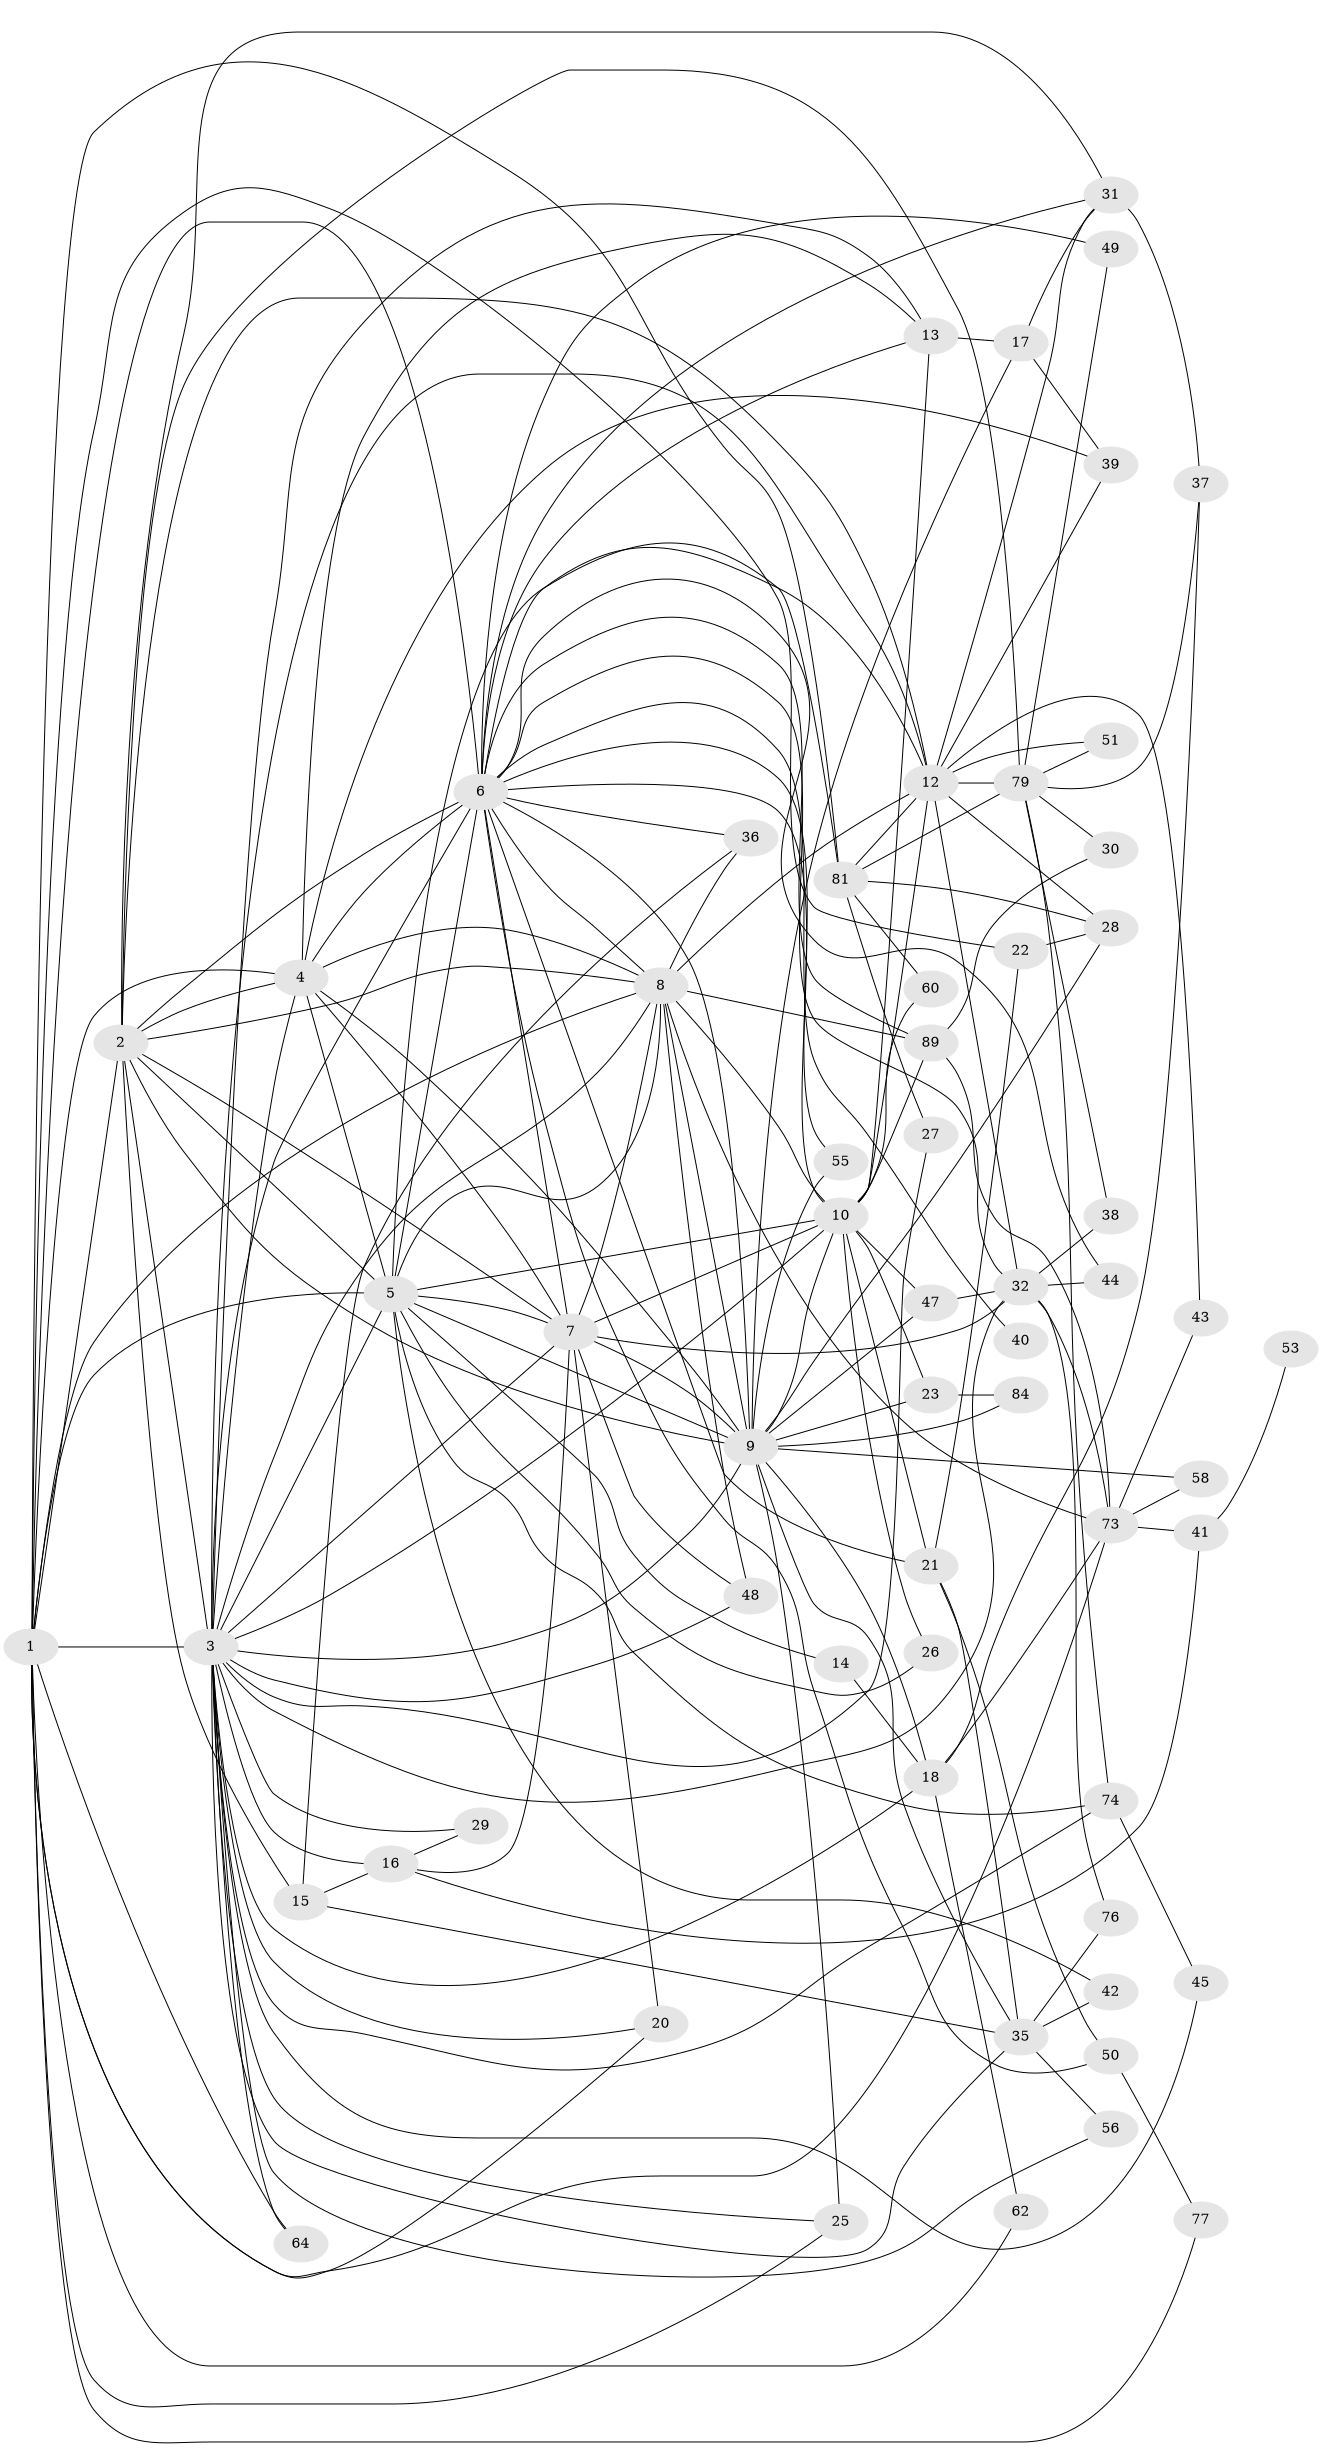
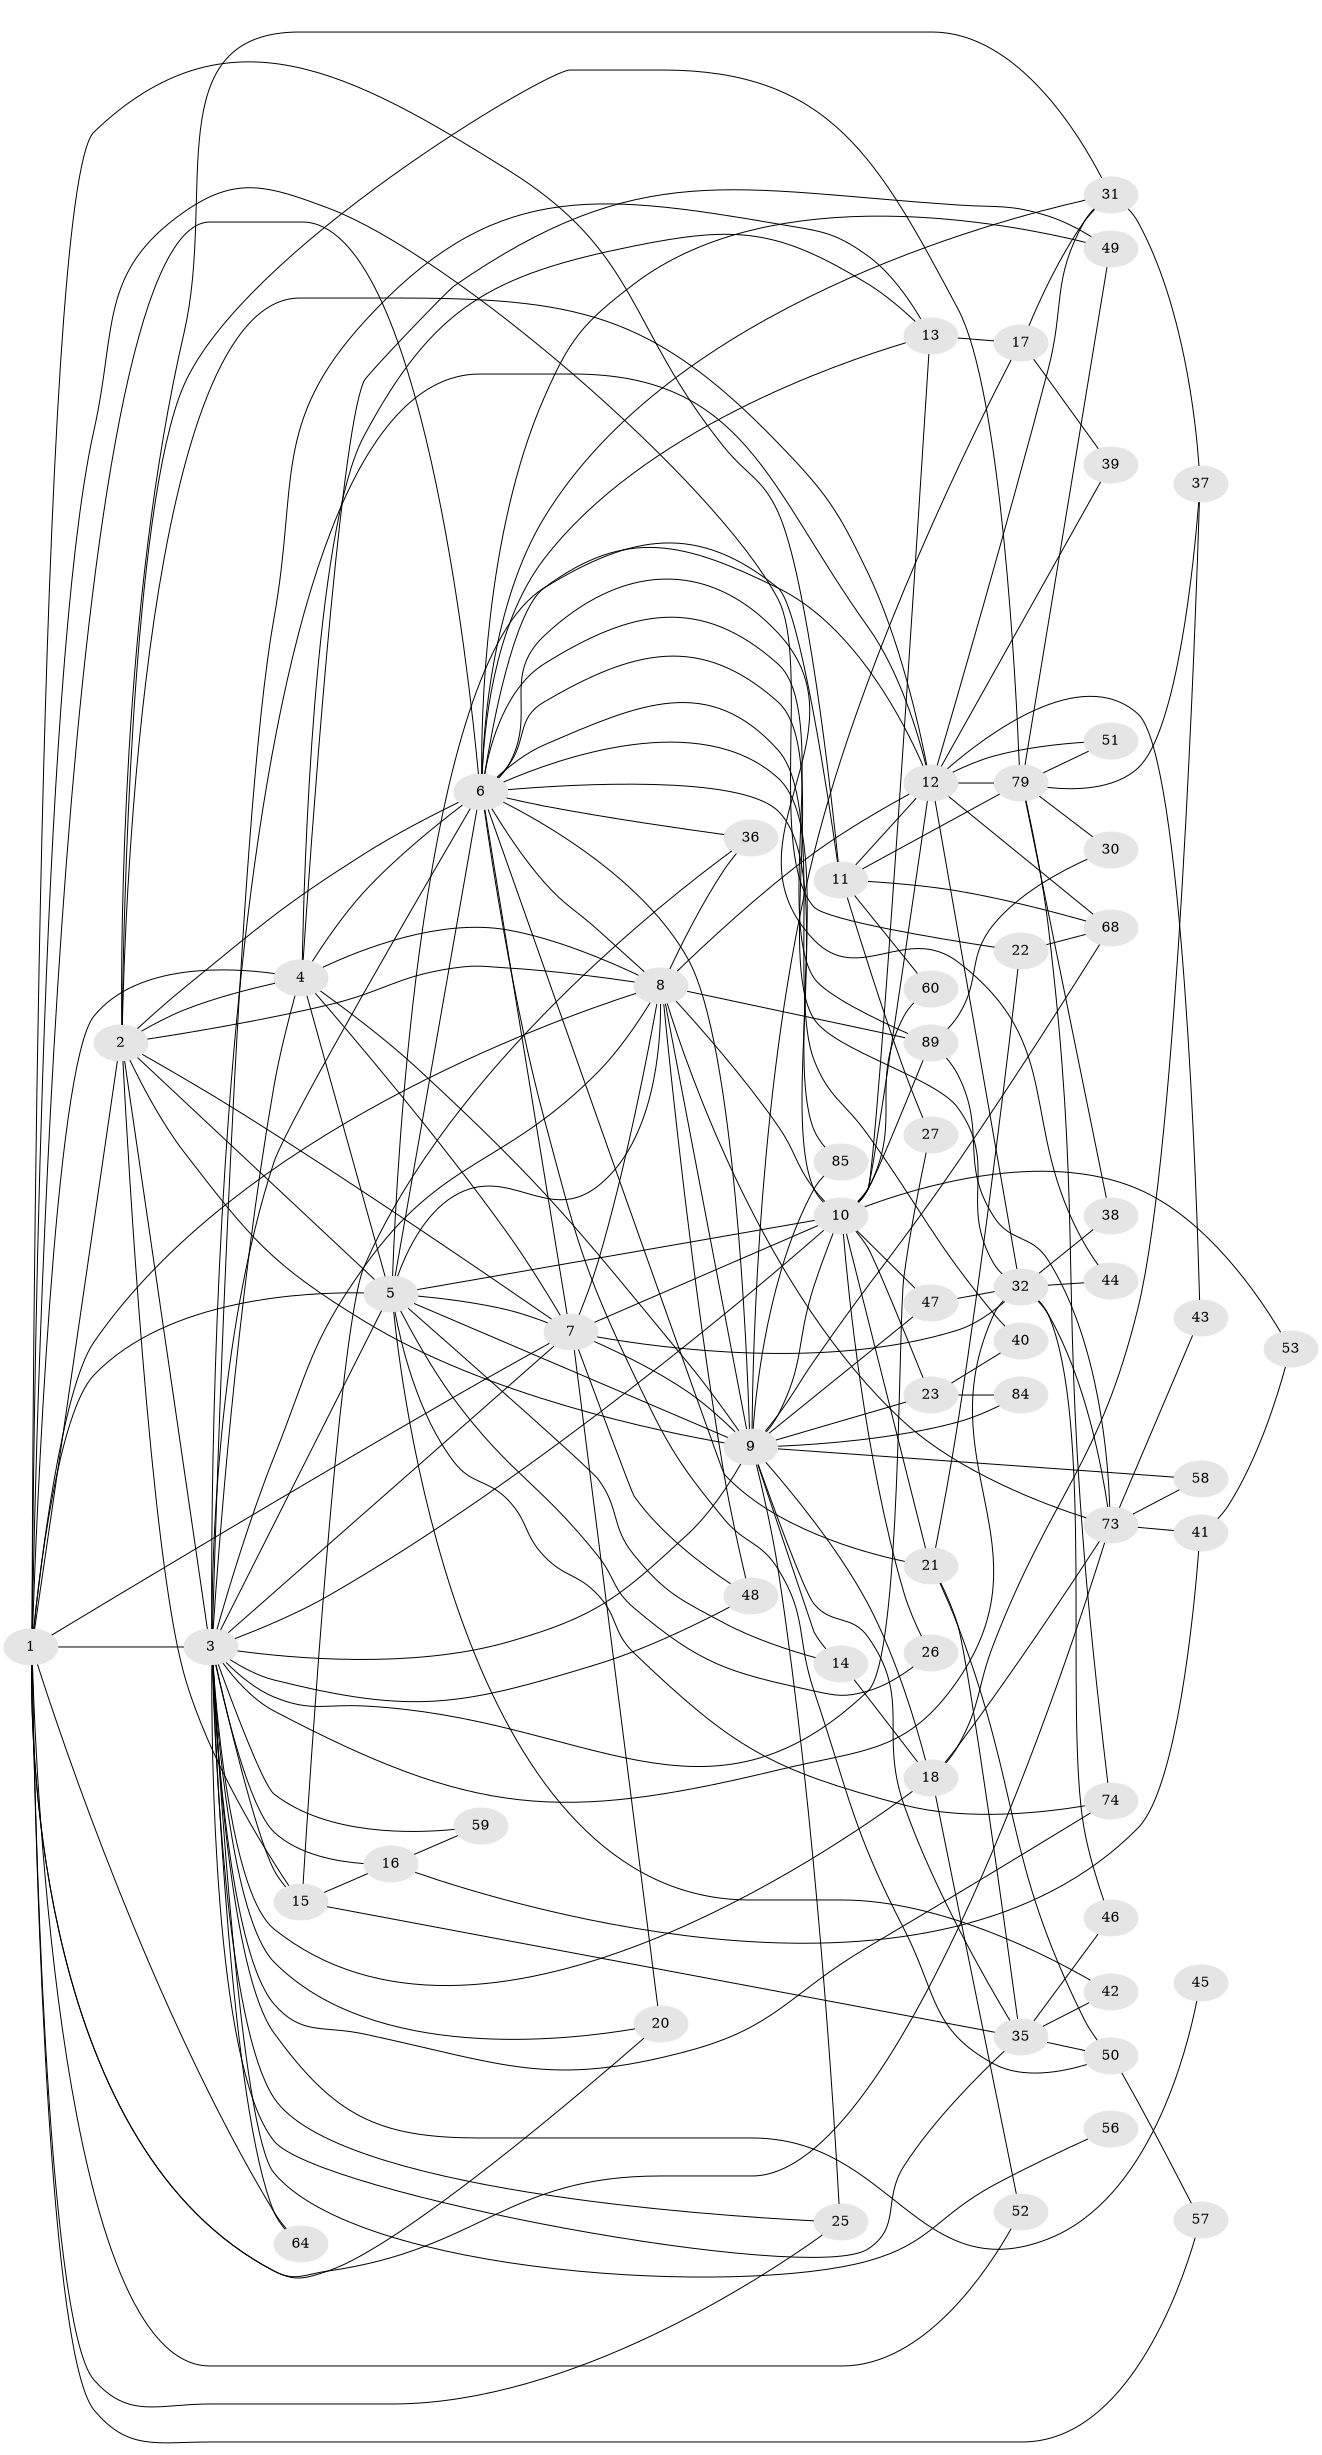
(550, 467) -> (413, 328)
(841, 880) -> (841, 880)
(1111, 928) -> (1111, 928)
(841, 1162) -> (841, 1162)
none -> (1090, 1176)
none -> (985, 1363)
none -> (800, 1591)
(548, 1652) -> (299, 1487)
none -> (253, 1812)
(481, 1826) -> (481, 1826)
(1156, 1892) -> none
(1111, 1918) -> (1111, 1918)
(1066, 2083) -> (1066, 2046)
(1021, 2212) -> (1021, 2212)
(1201, 2220) -> (1201, 2220)
